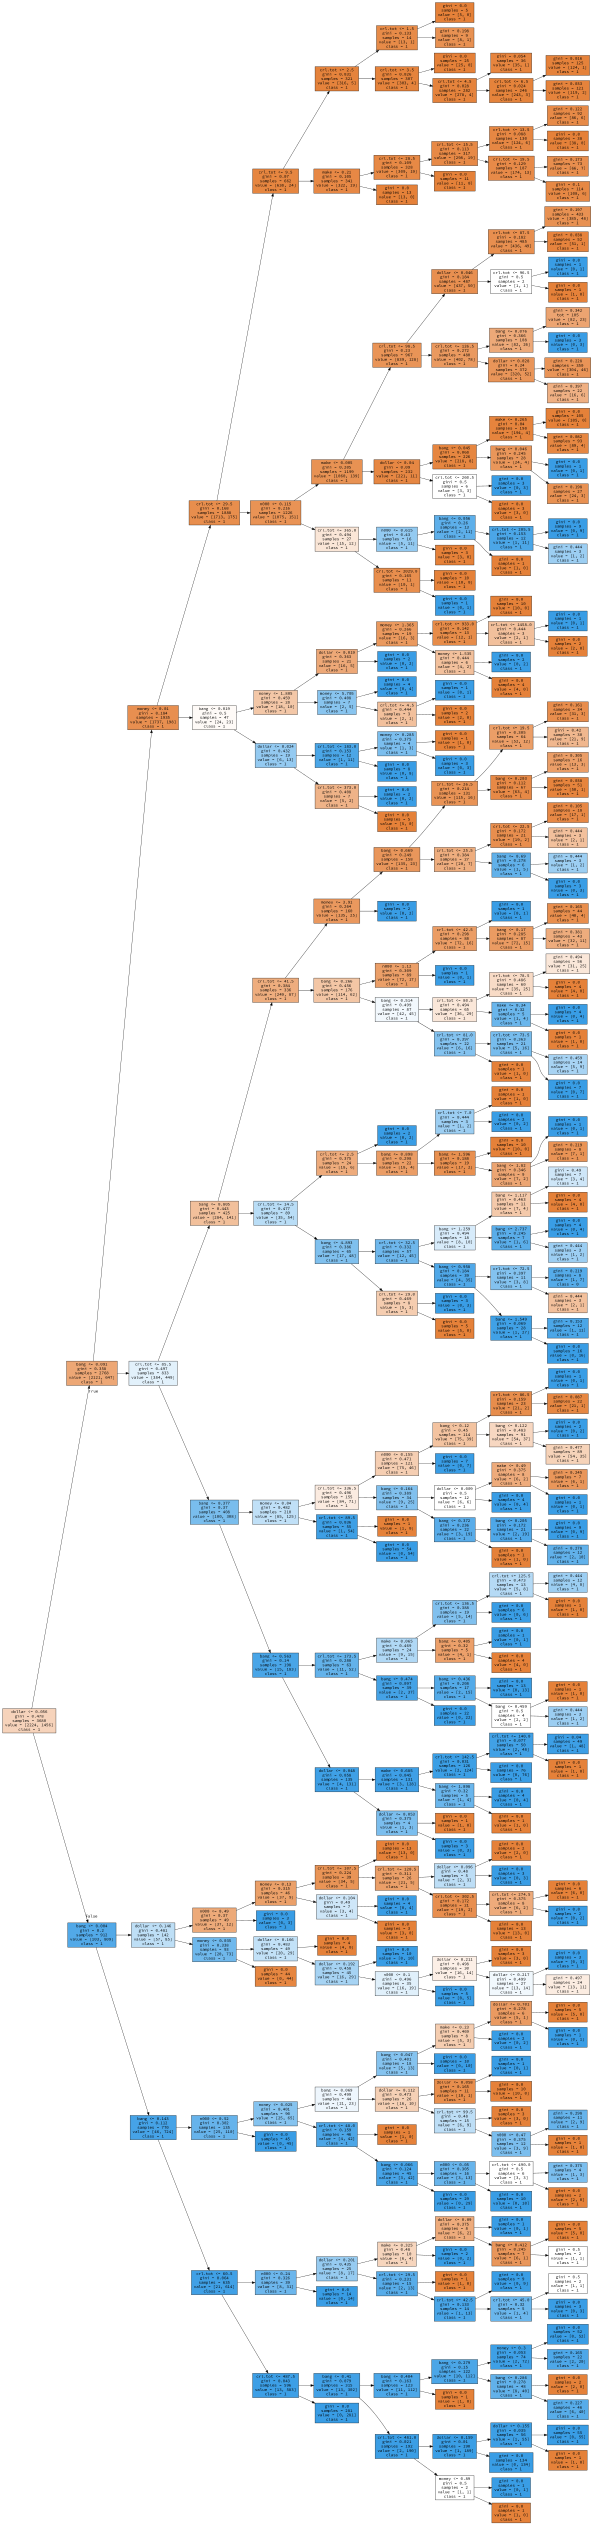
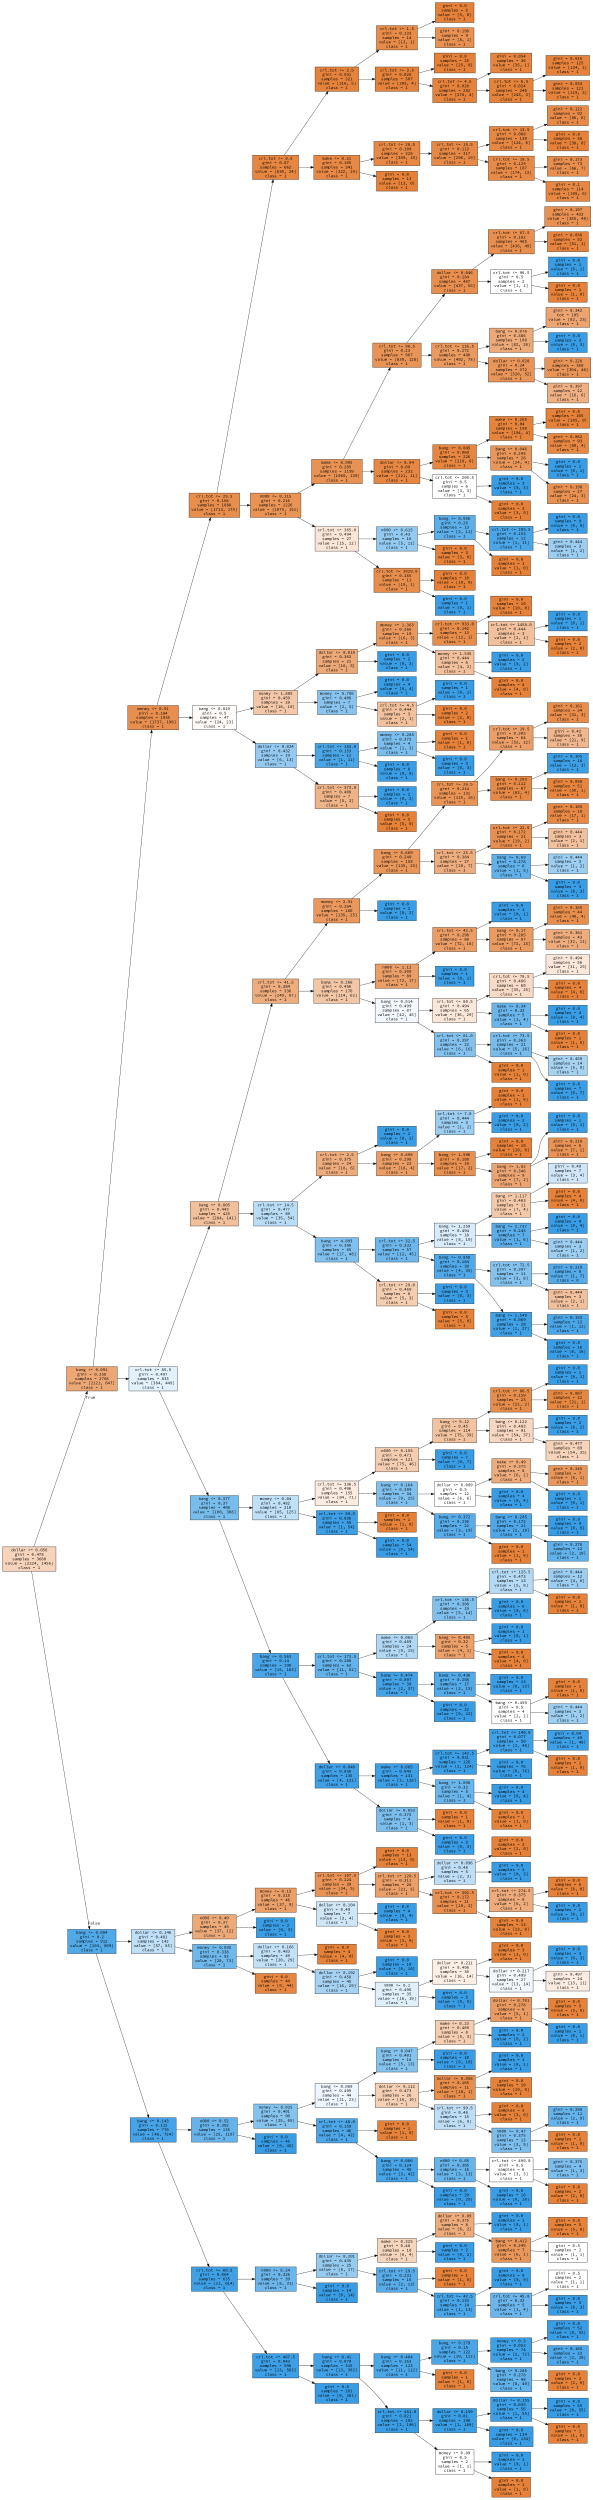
(455, 181) -> none
(568, 762) -> (568, 763)
(568, 2410) -> none
